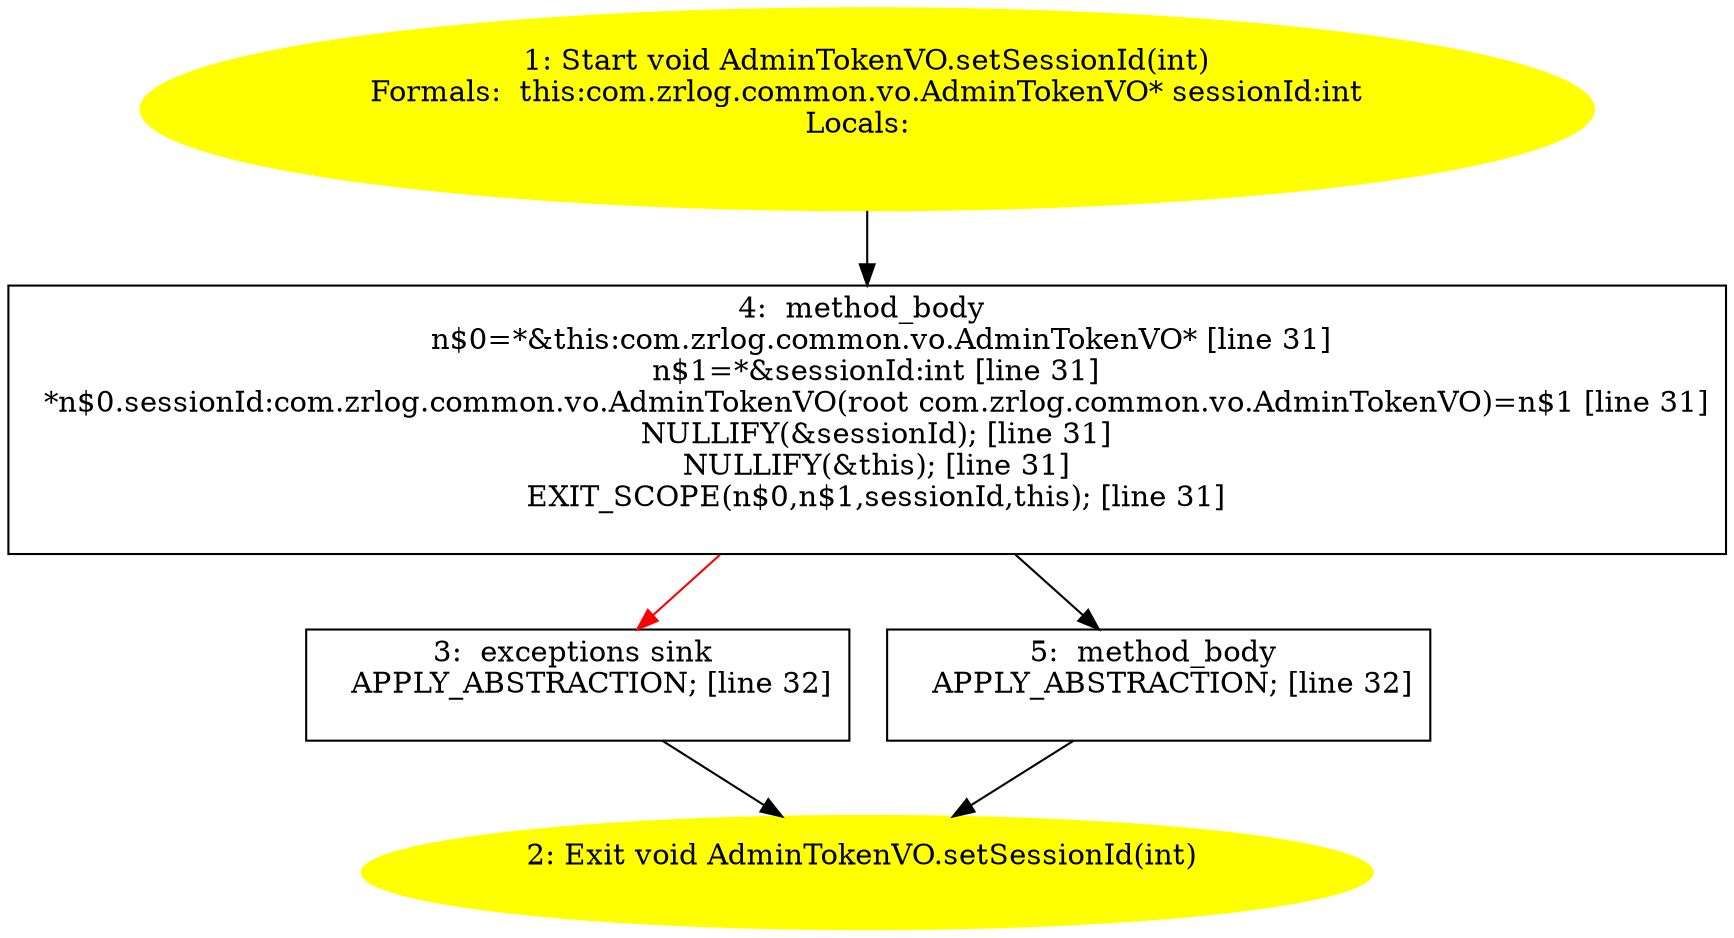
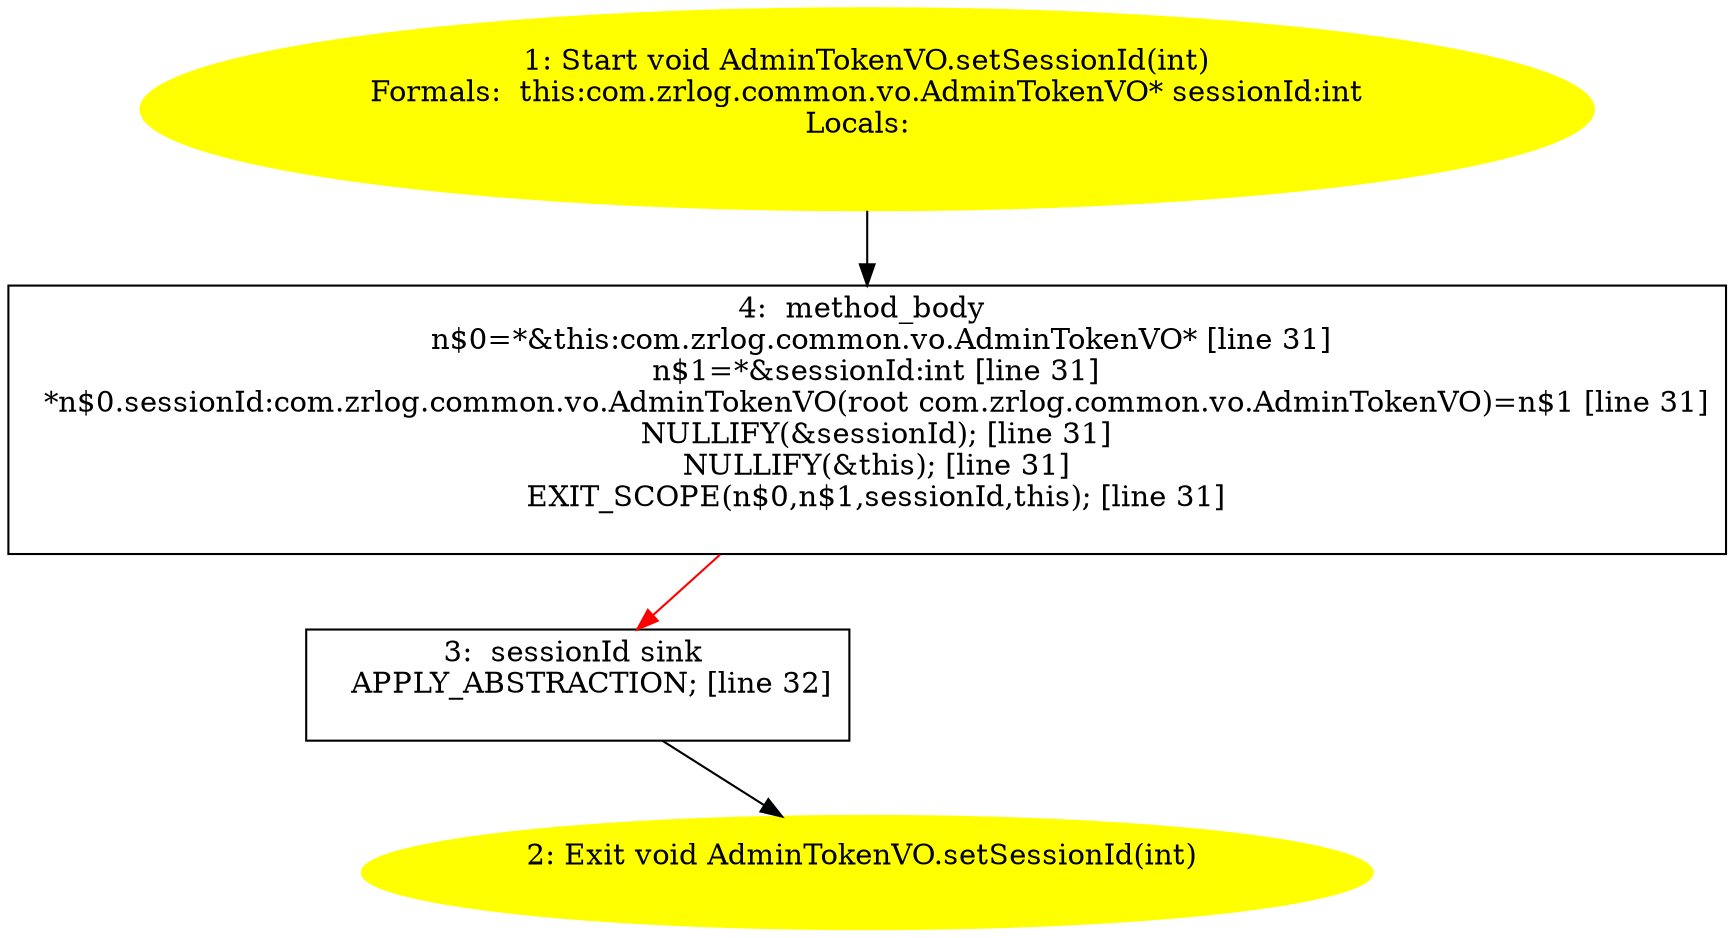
(578, 685) -> (578, 685)
(1159, 685) -> none
